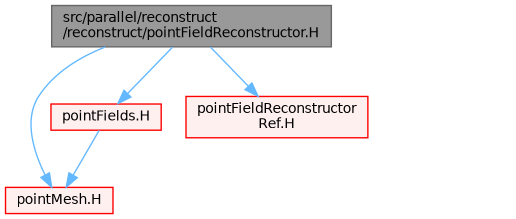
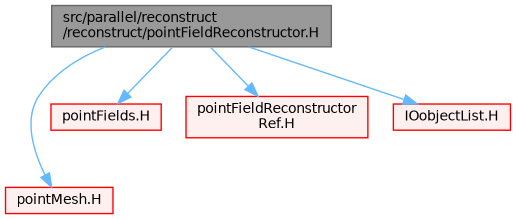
none -> (452, 117)
(86, 153) -> none
